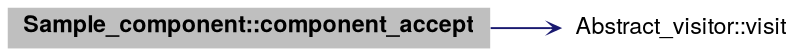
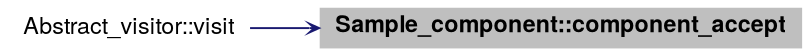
(520, 28) -> (280, 28)
